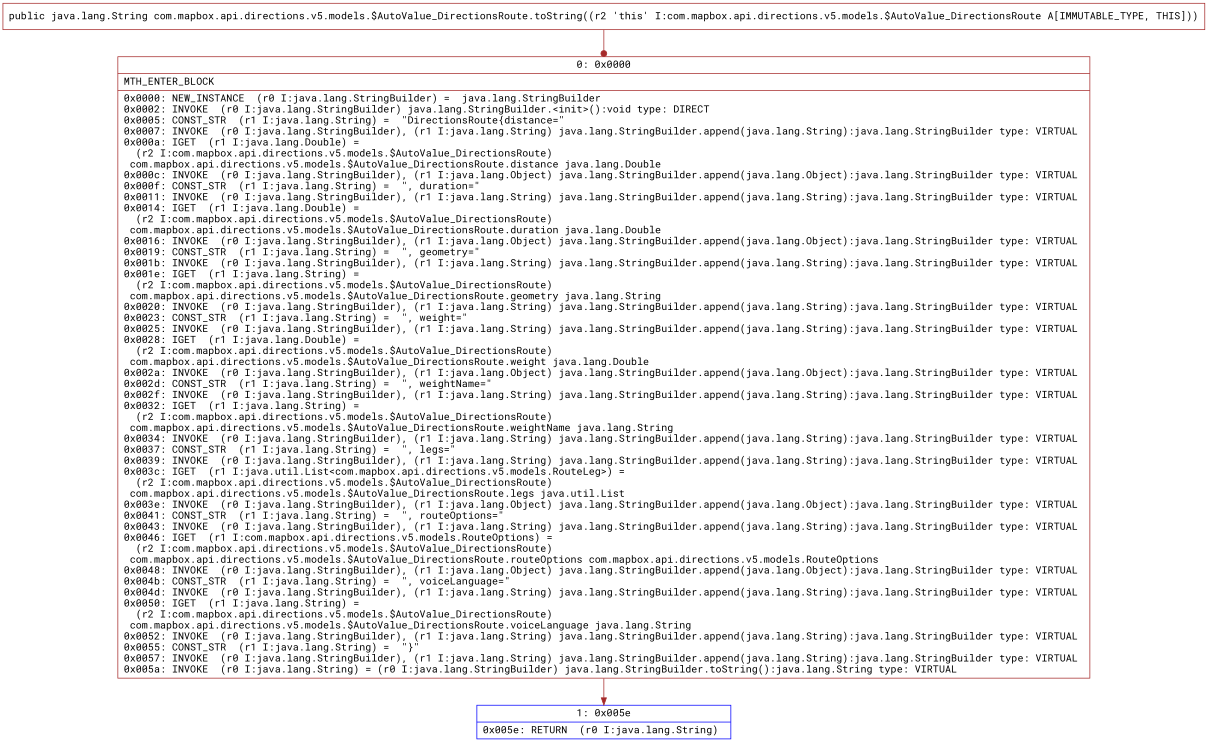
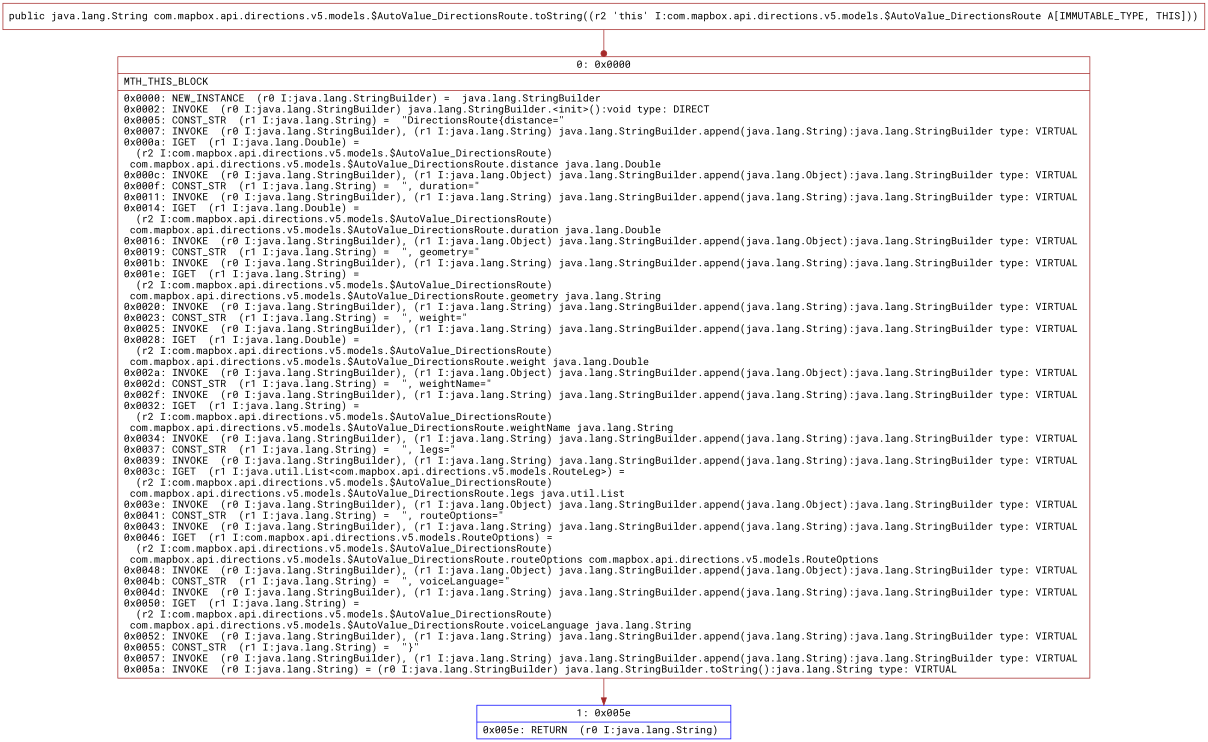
(169, 82) -> (166, 82)
